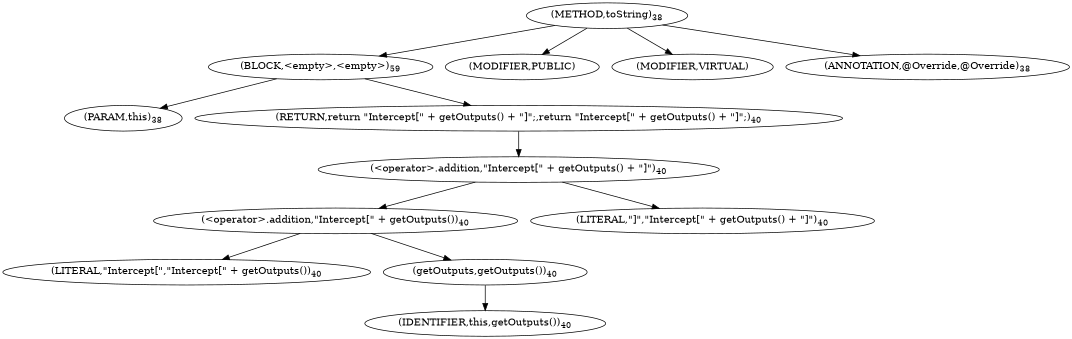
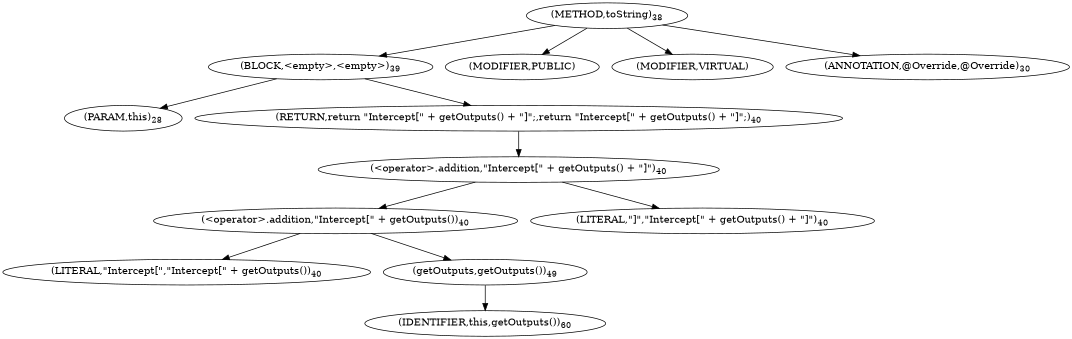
(395, 66) -> (395, 66)
(1025, 66) -> (1025, 66)
(157, 117) -> (157, 117)
(552, 271) -> (552, 271)
(566, 322) -> (566, 322)
